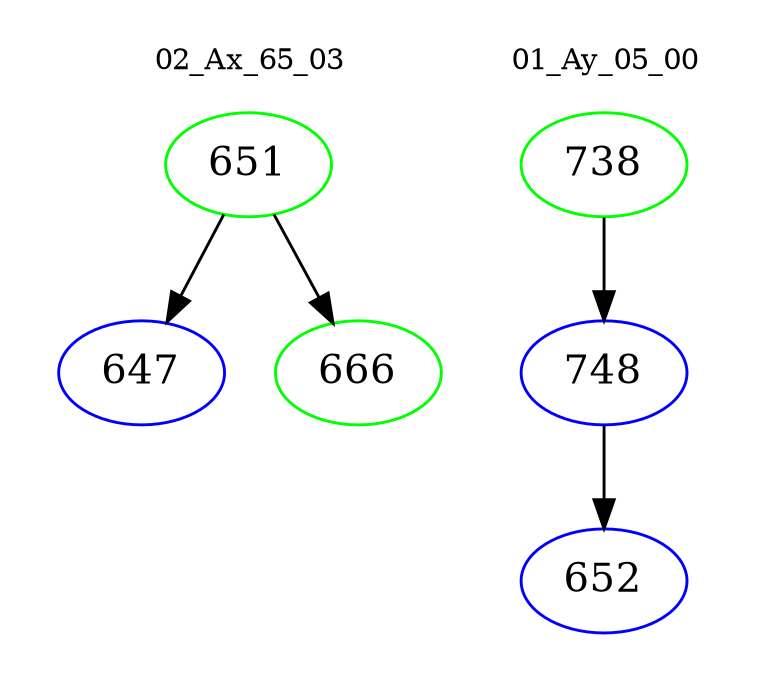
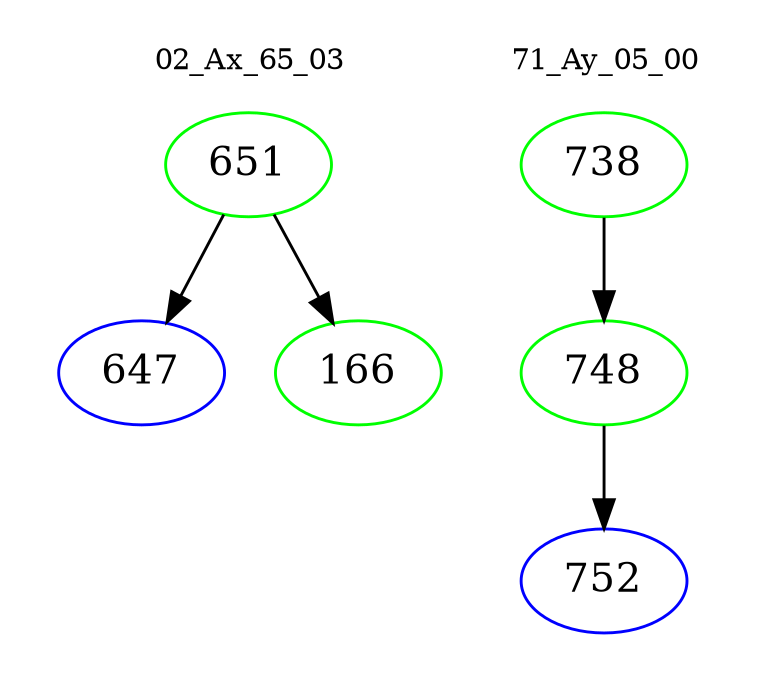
(606, 62) -> (606, 62)
(358, 373) -> (358, 373)
(604, 373) -> (604, 373)
(604, 581) -> (604, 581)
